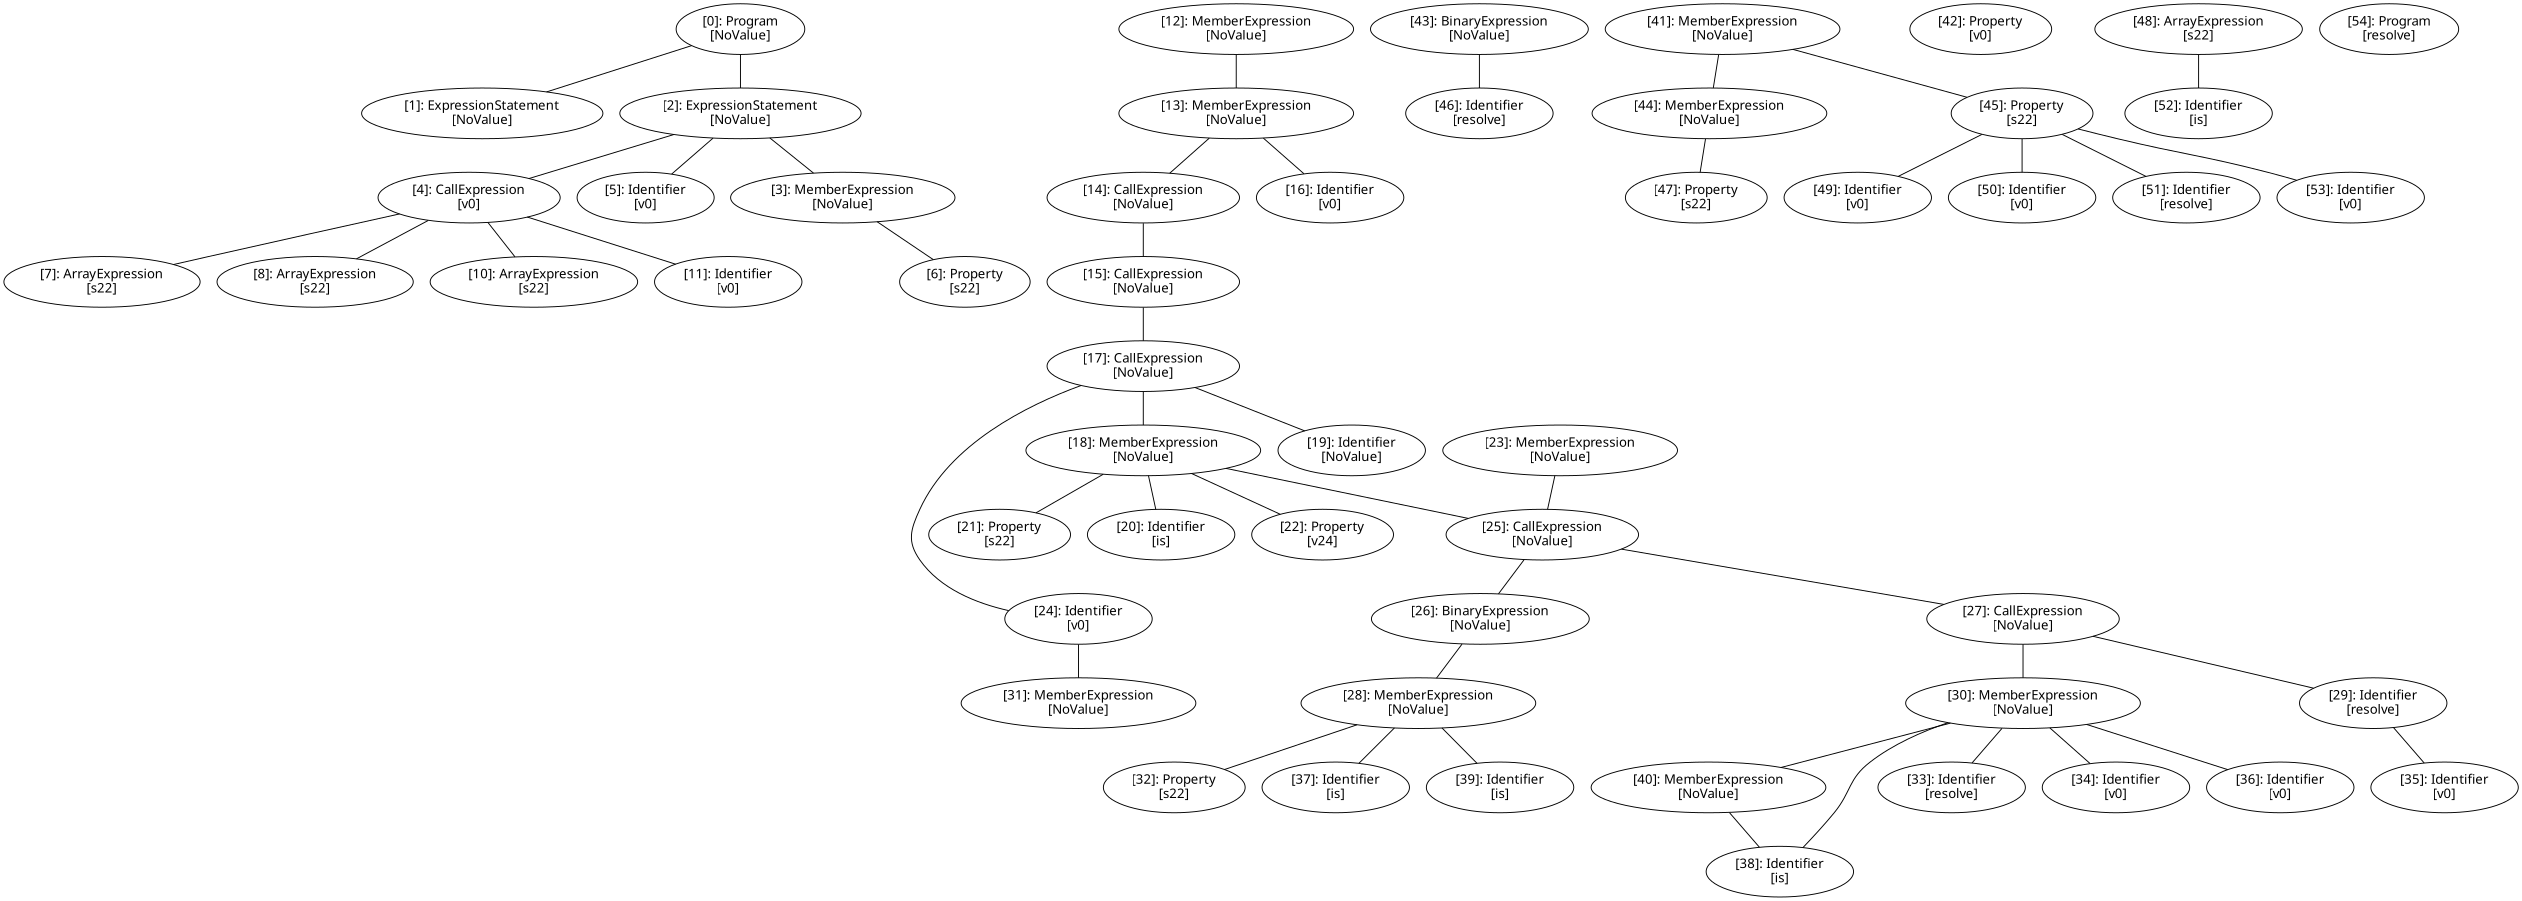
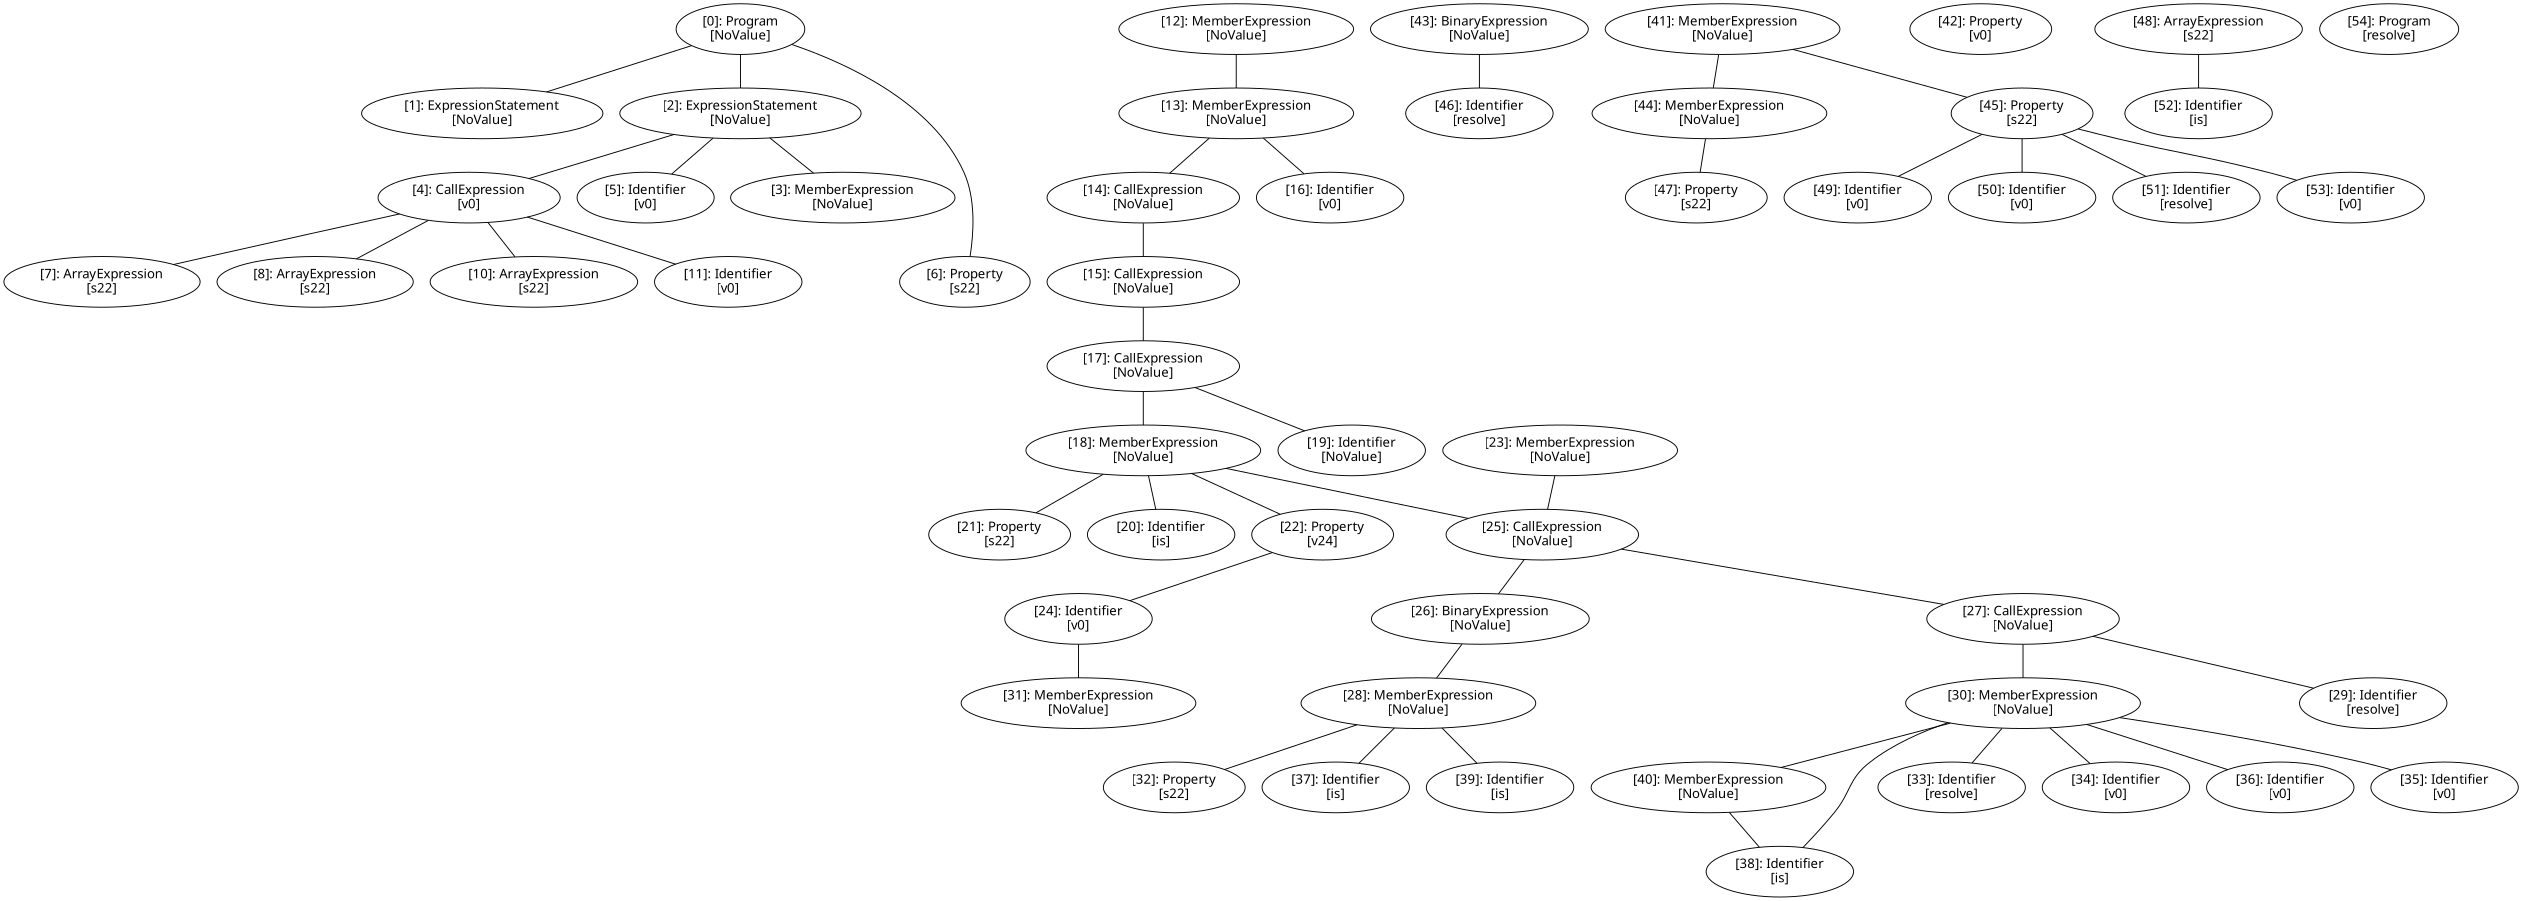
(905, 241) -> (924, 119)
(932, 488) -> (1201, 577)
(2409, 745) -> (2256, 740)
